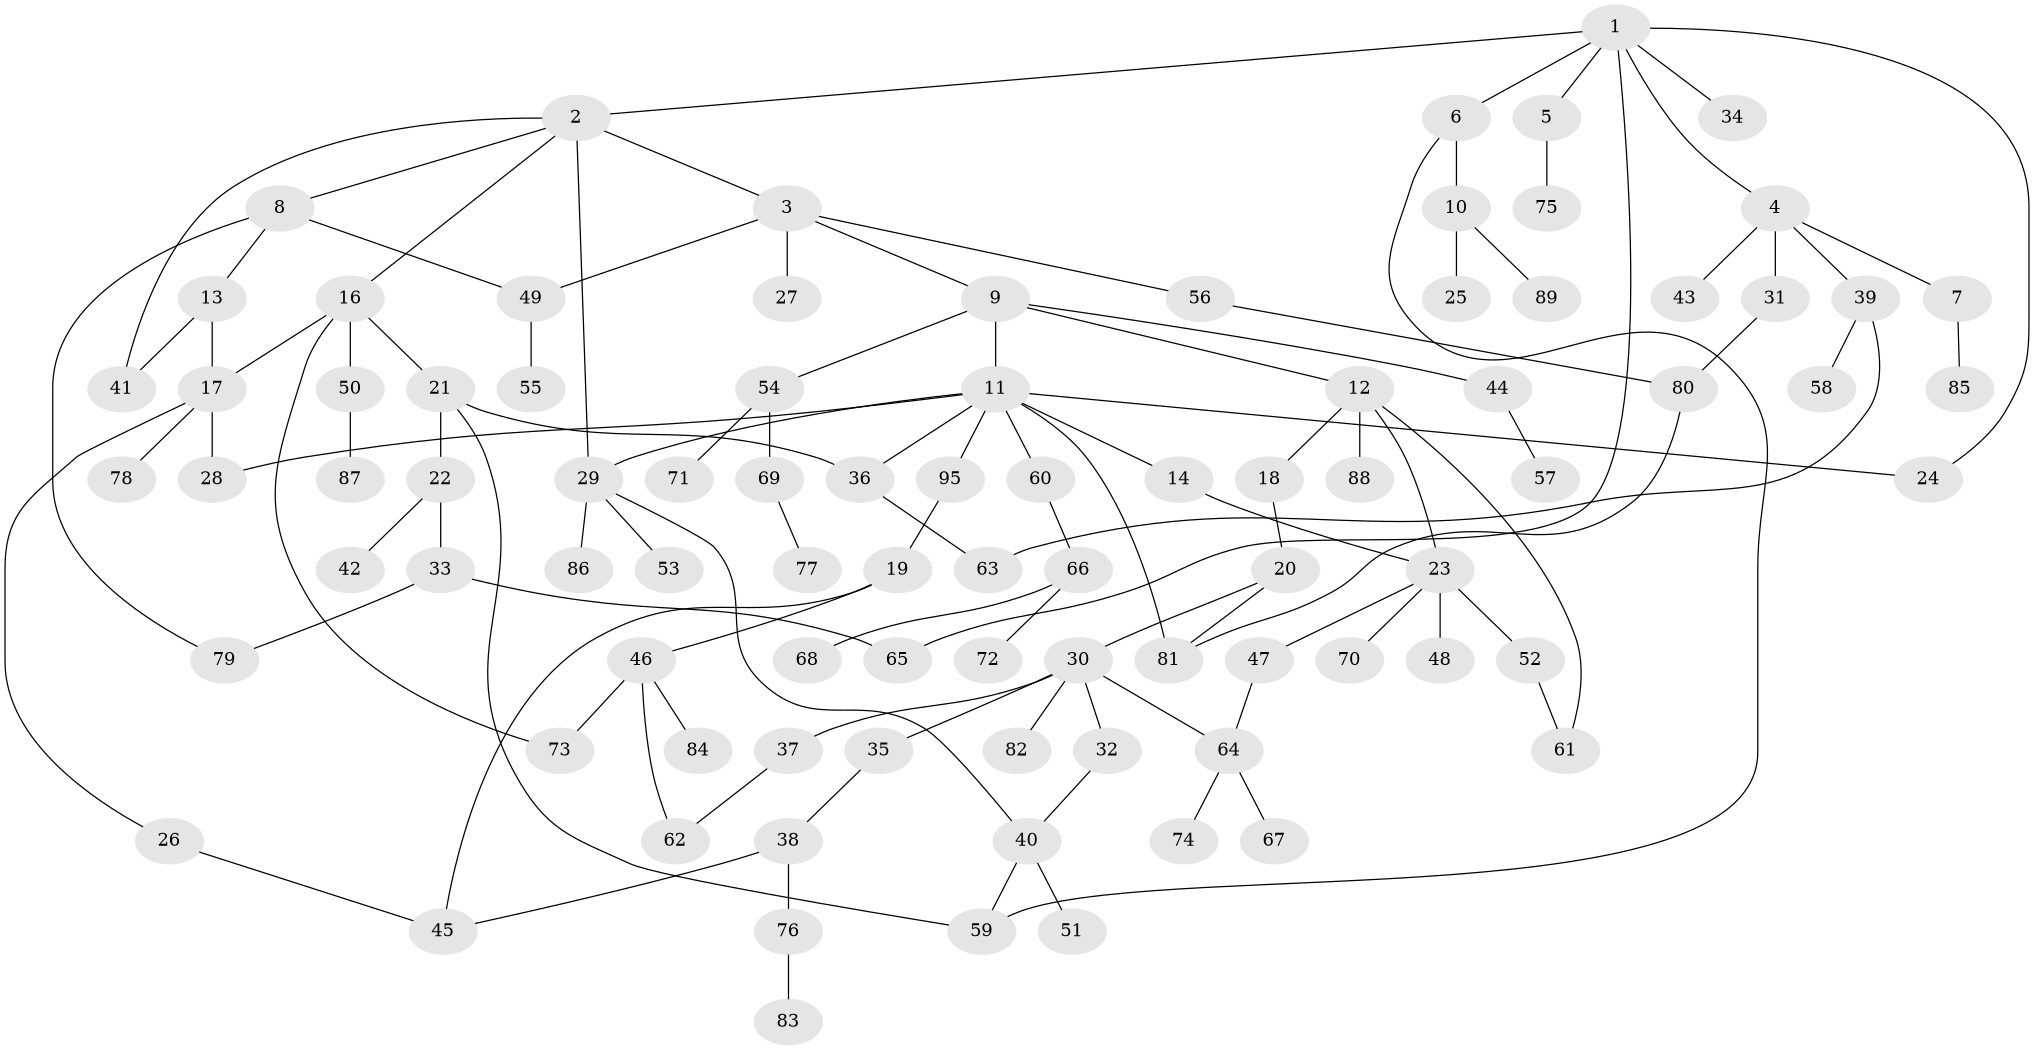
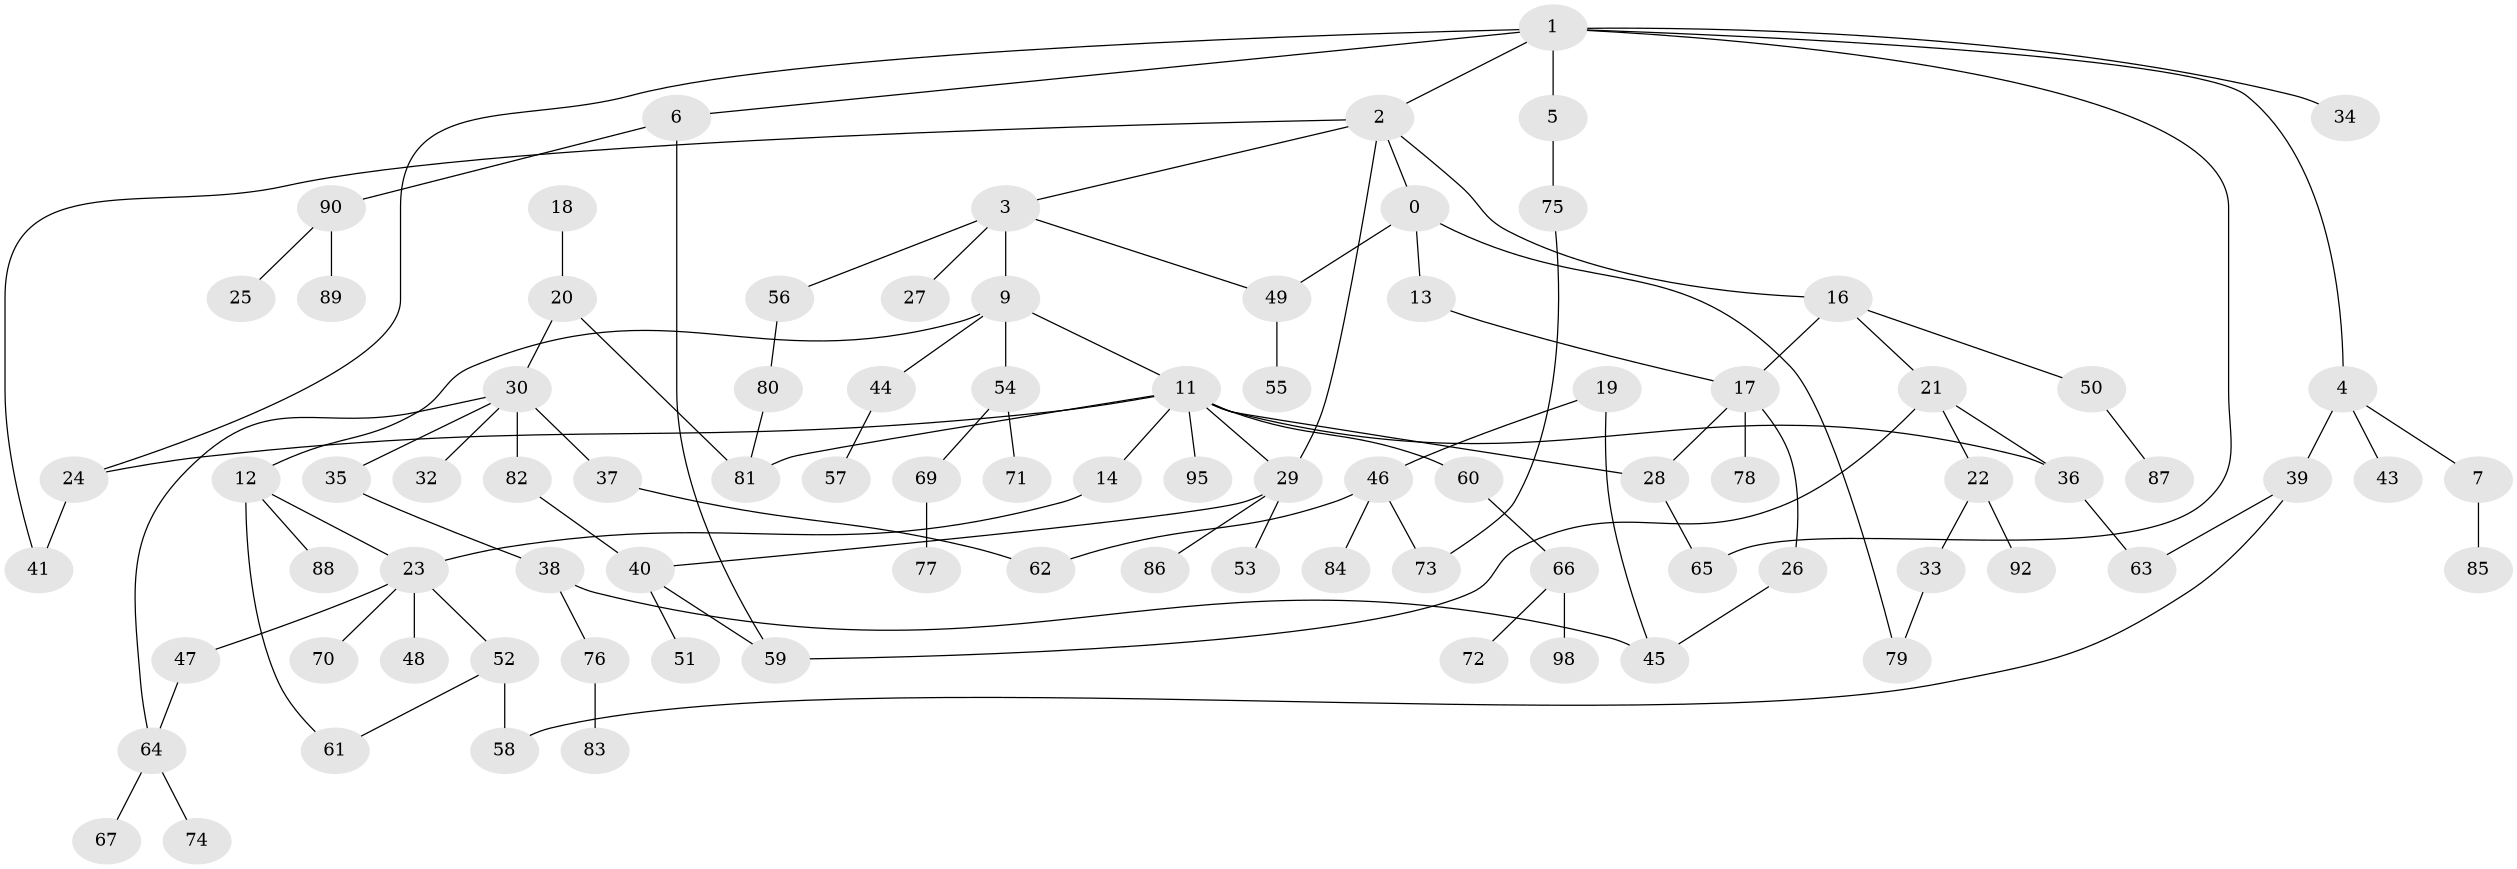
(280, 208) -> (1415, 208)
(1456, 208) -> (331, 208)
(1775, 299) -> none
(167, 344) -> (56, 525)
(1315, 434) -> none
(929, 517) -> none
(350, 570) -> (2021, 570)
(301, 585) -> (1549, 402)
(653, 607) -> (1683, 532)
(807, 660) -> (1564, 660)
none -> (505, 706)
(1067, 796) -> (579, 525)
